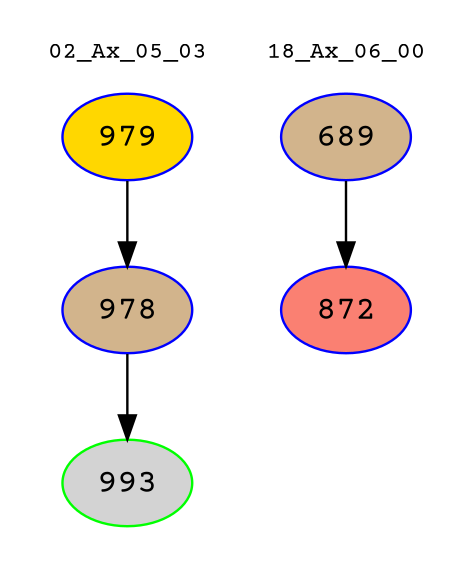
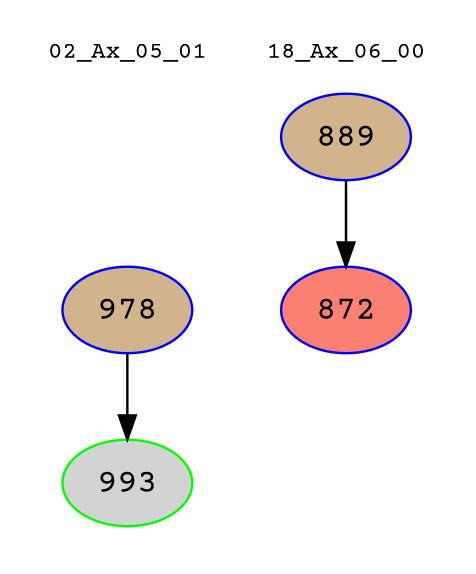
(129, 52) -> (129, 52)
(127, 137) -> none
(346, 137) -> (346, 137)
